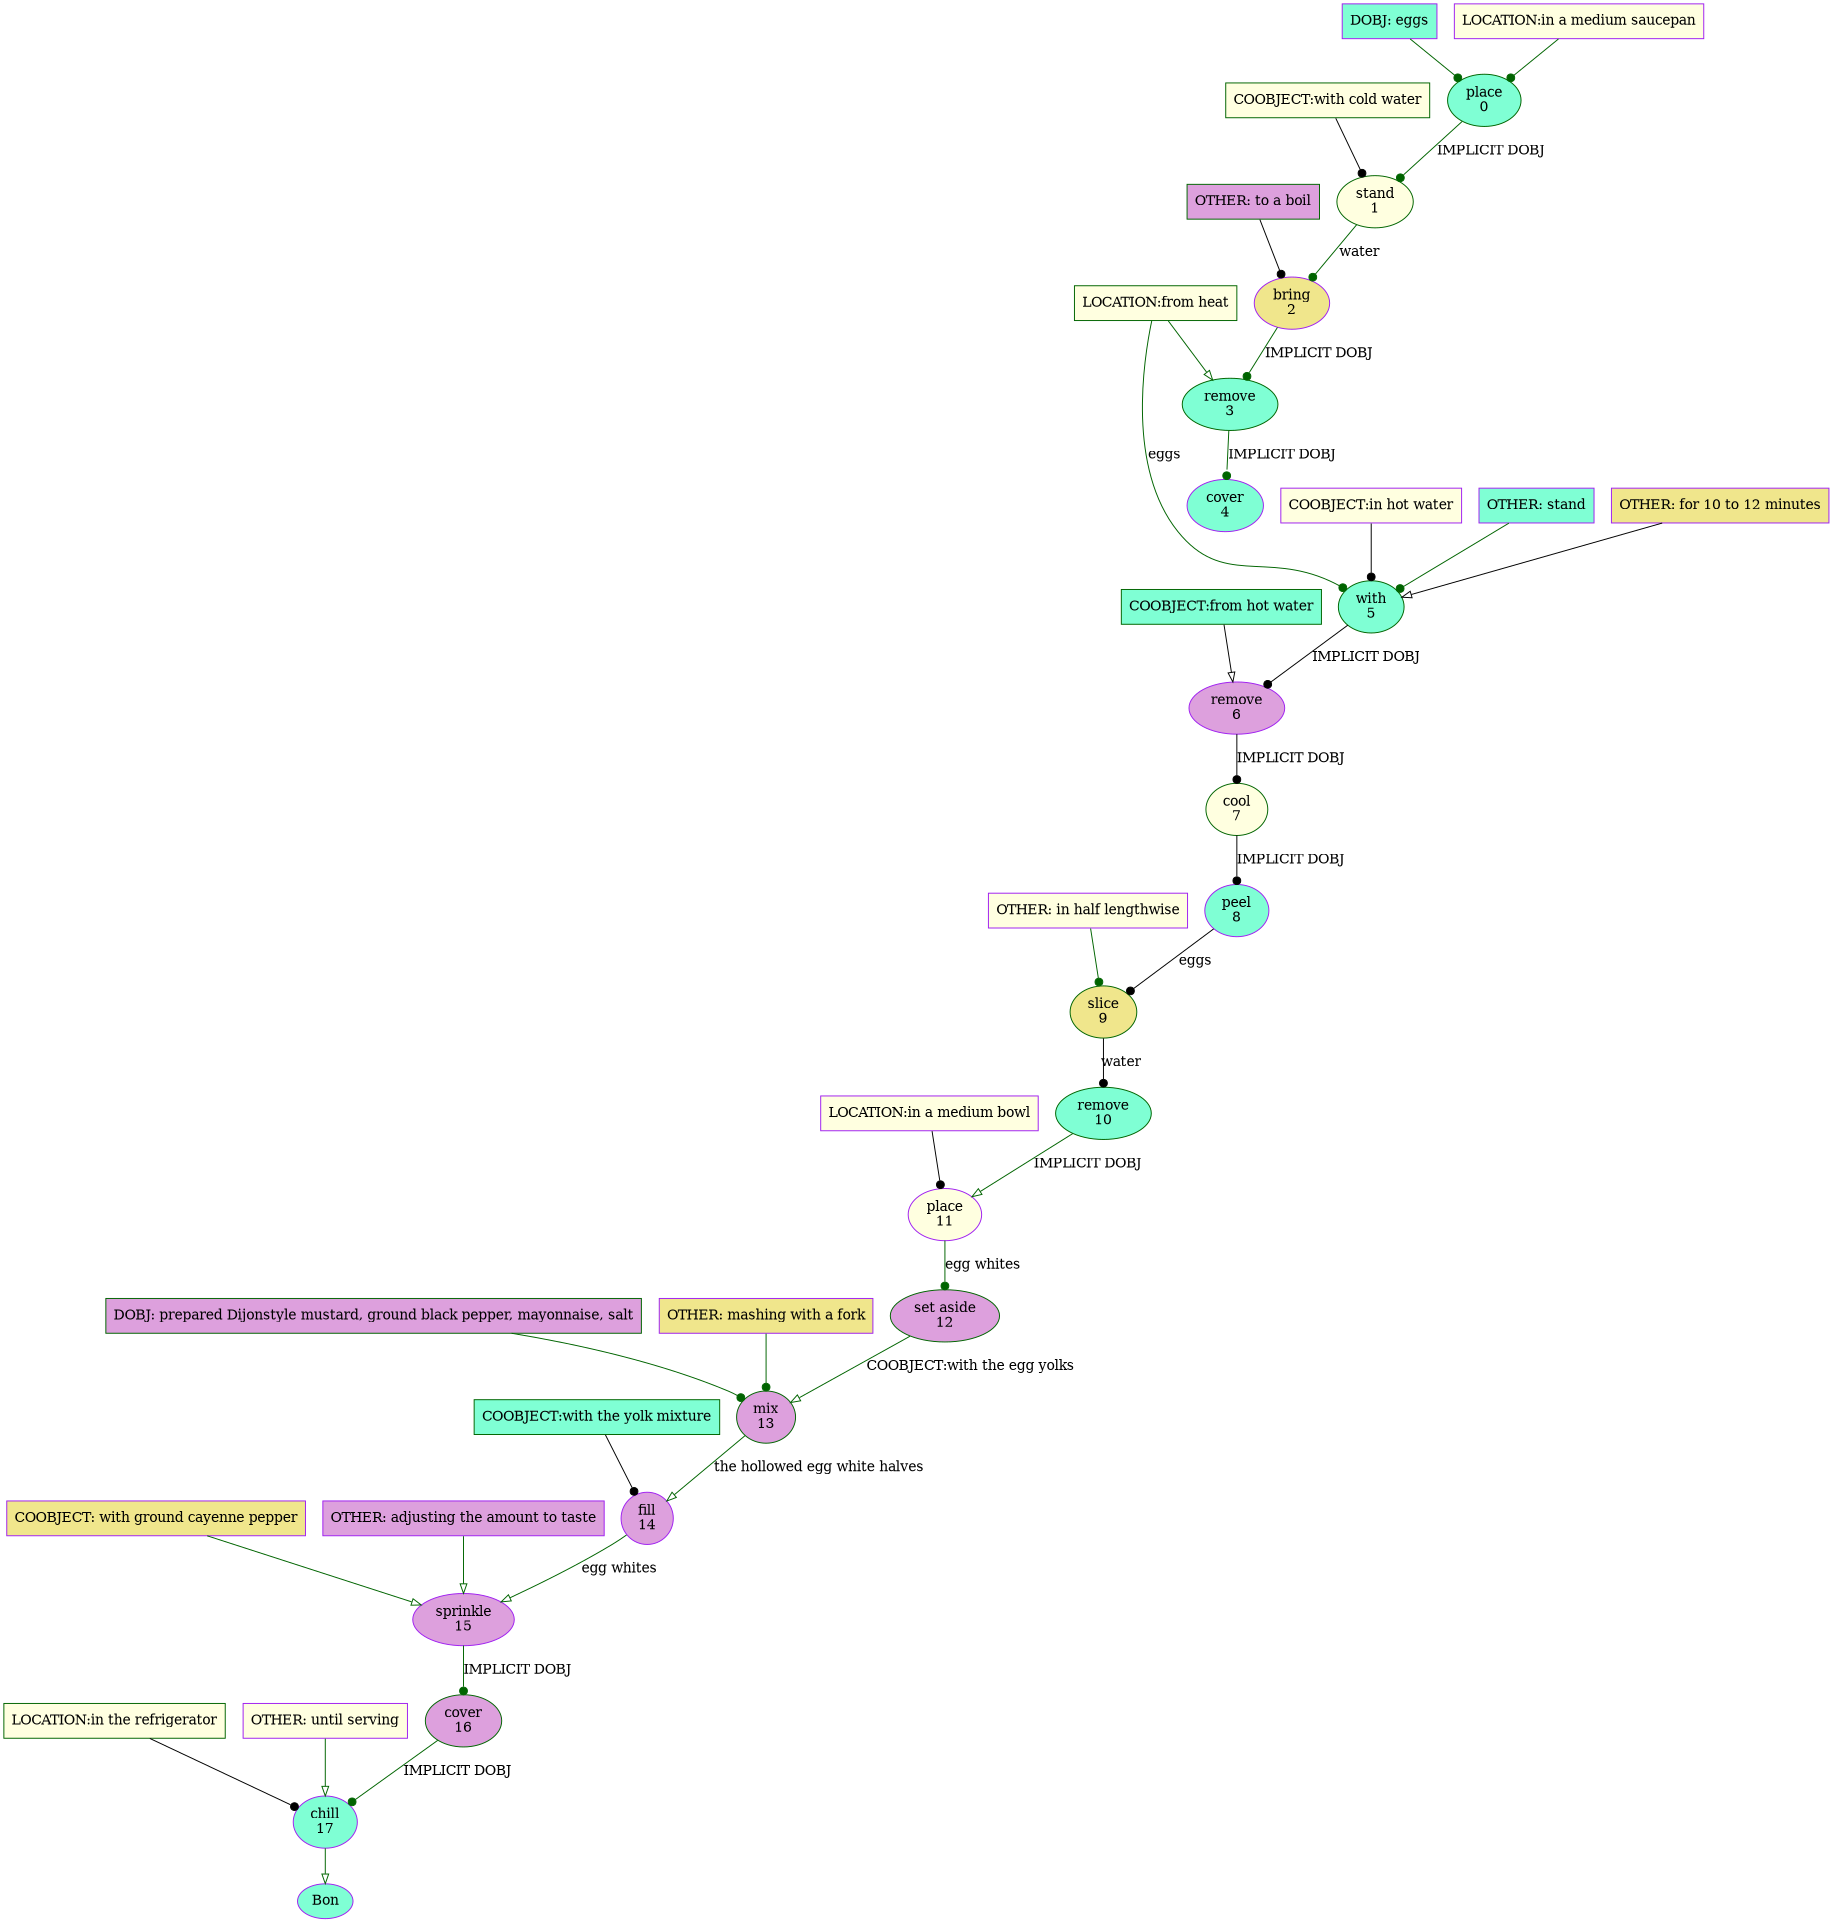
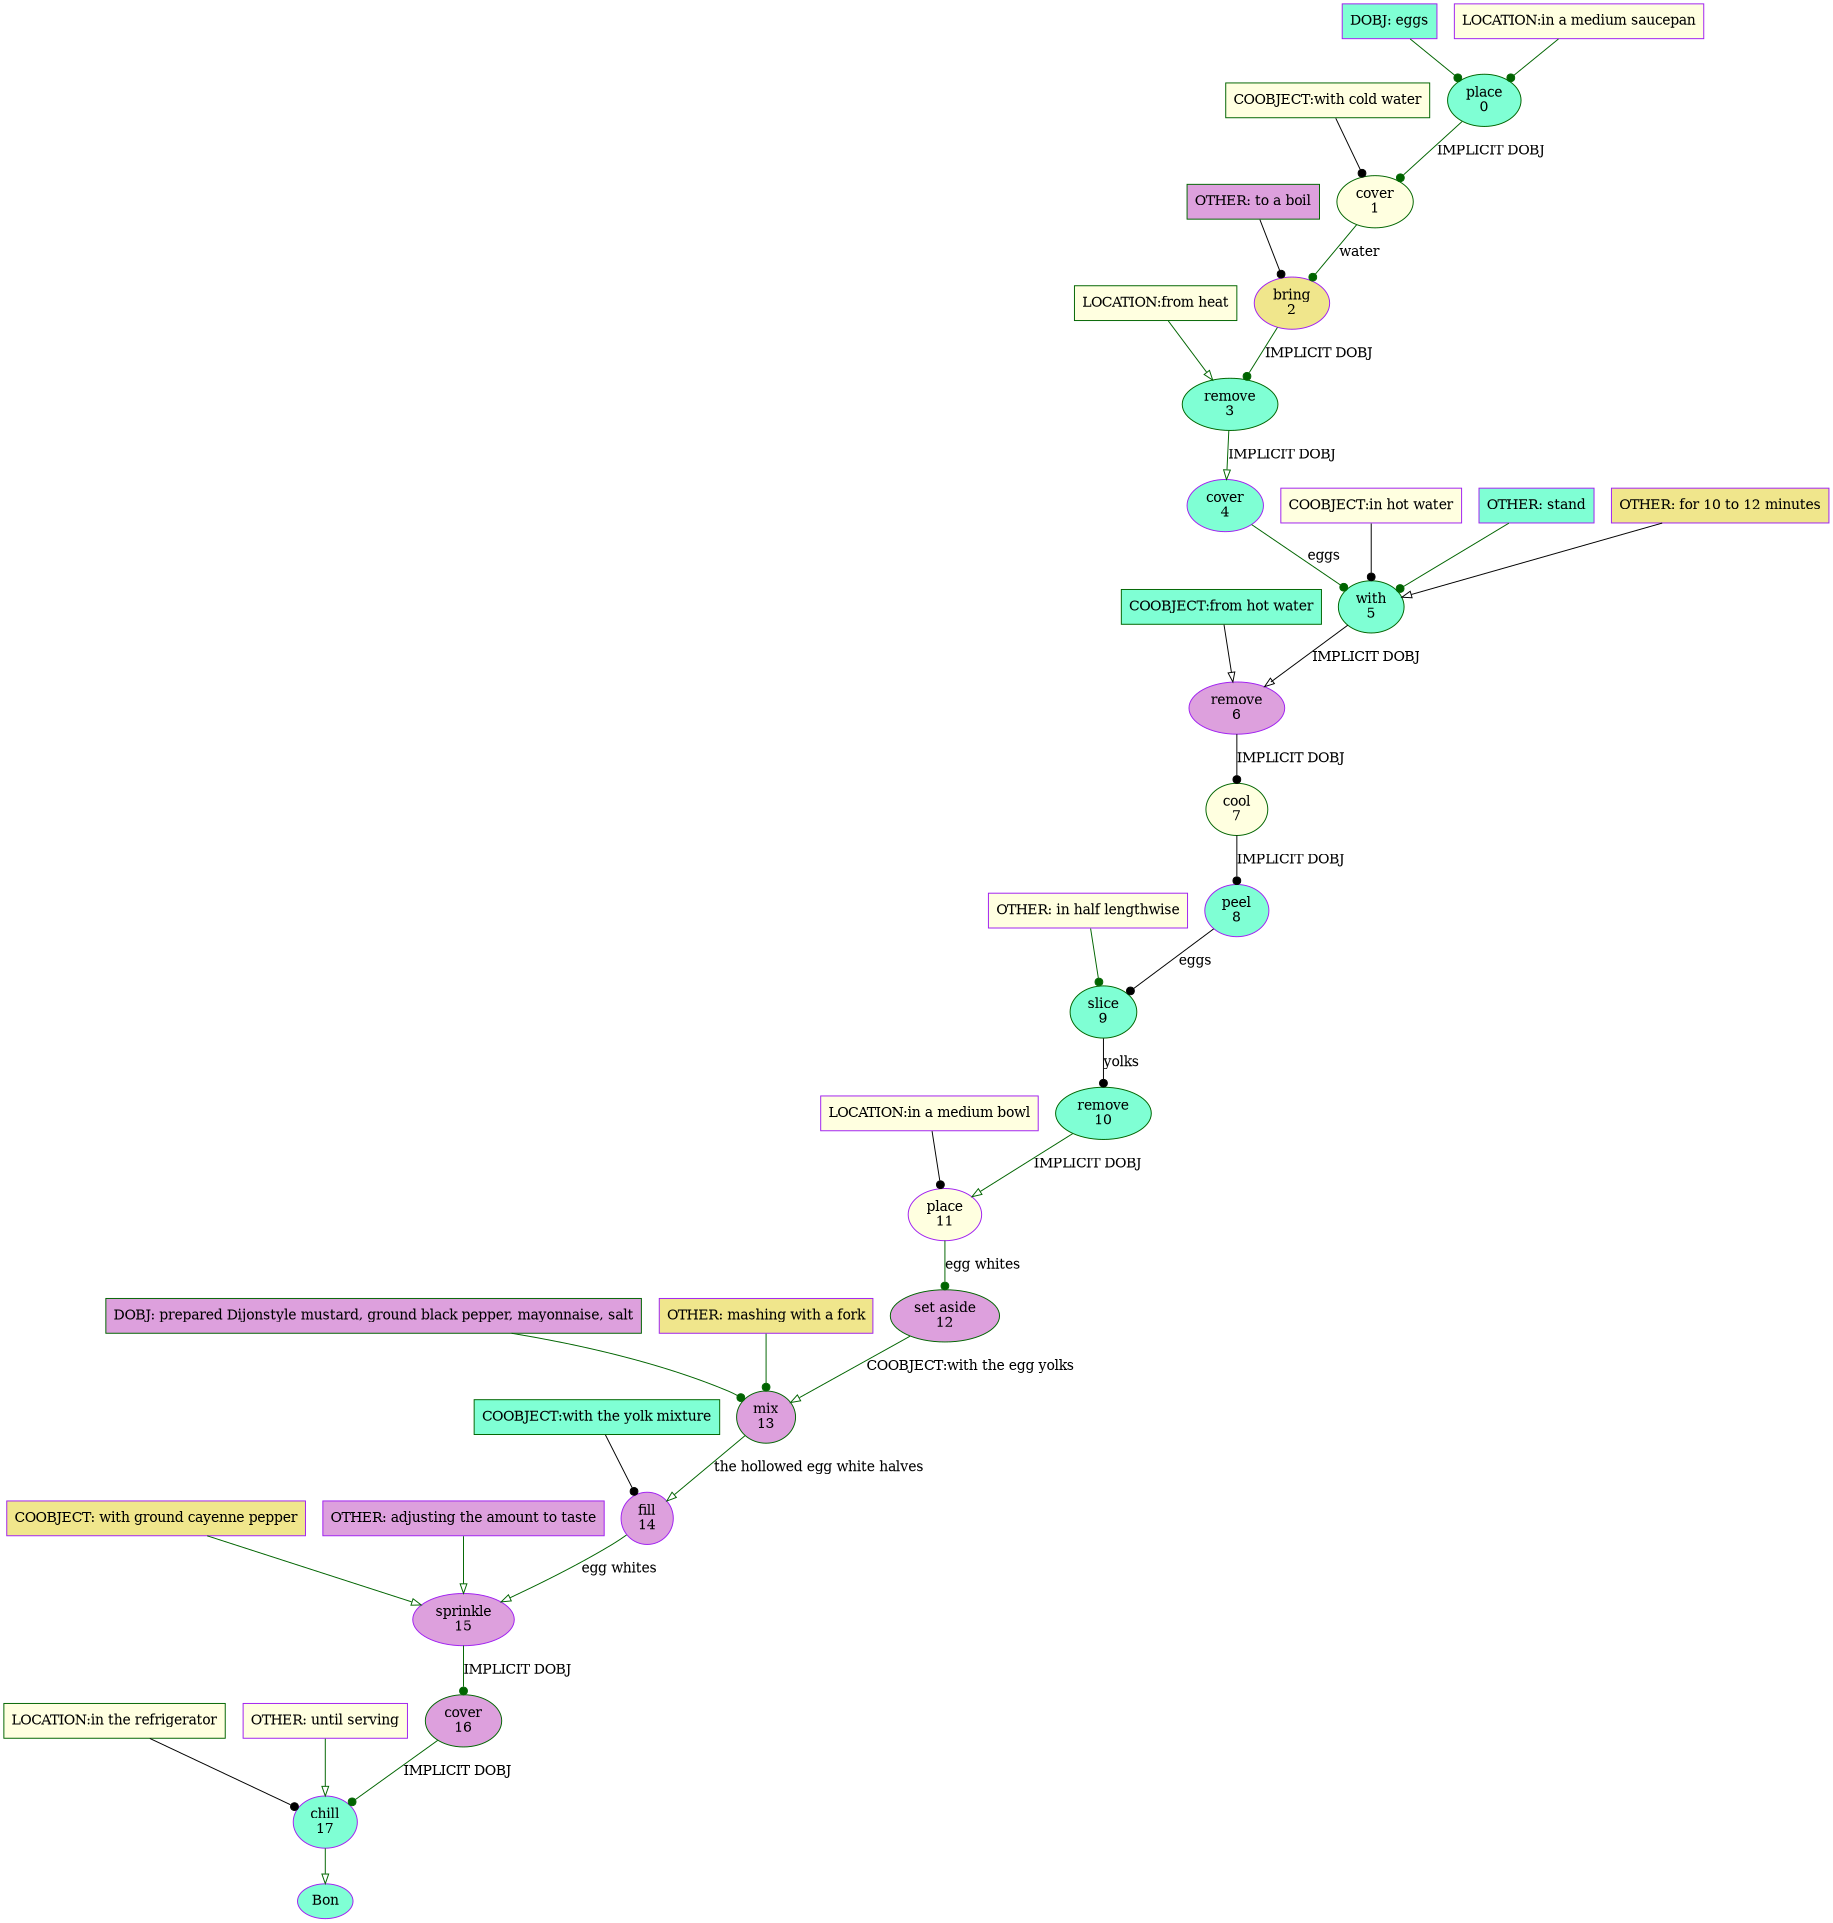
(1375, 202) -> (1375, 202)
(1228, 450) -> (1228, 450)
(1166, 513) -> (1296, 555)
(1309, 654) -> (1309, 654)
(1103, 1012) -> (1103, 1012)
(1121, 1063) -> (1121, 1063)
